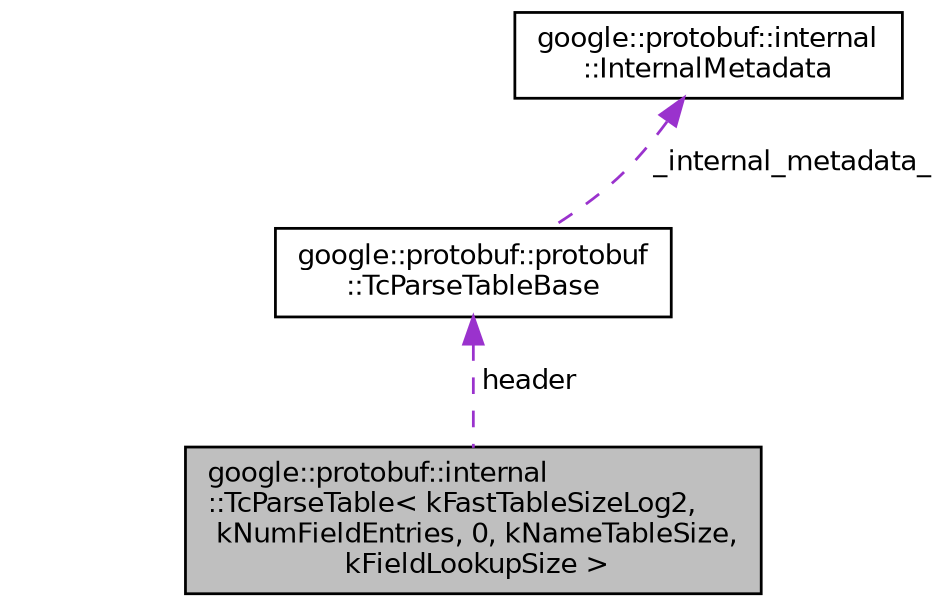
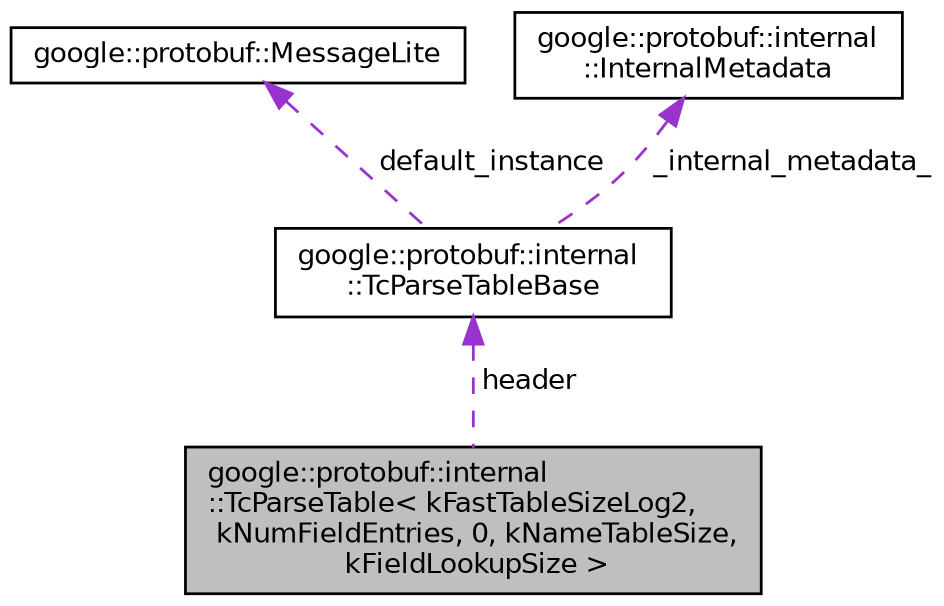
none -> (238, 55)
(473, 273) -> (473, 273)
